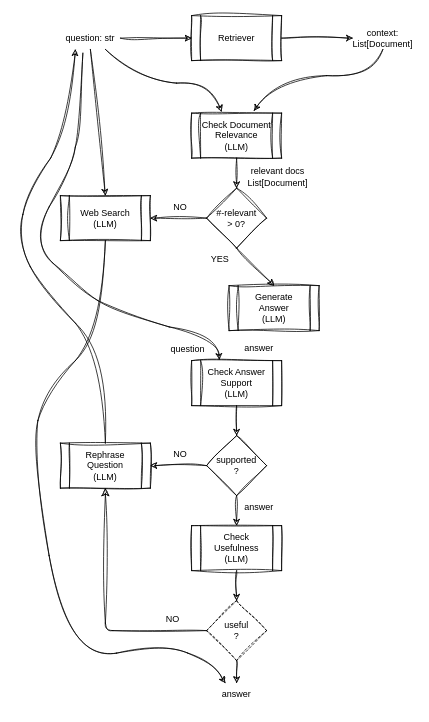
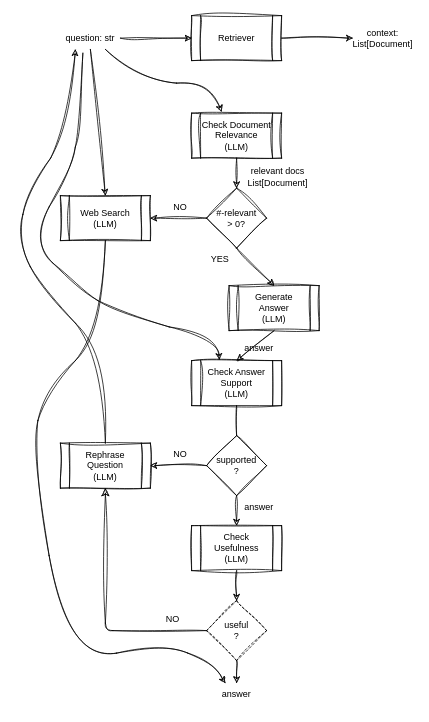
(320, 76) -> none
none -> (258, 344)
(188, 349) -> none
(237, 429) -> (237, 430)
